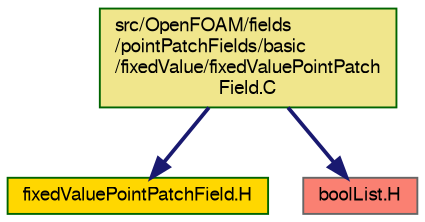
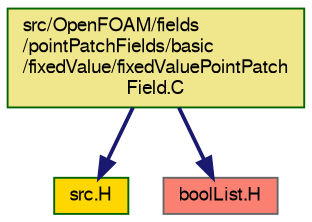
(138, 196) -> (91, 196)
